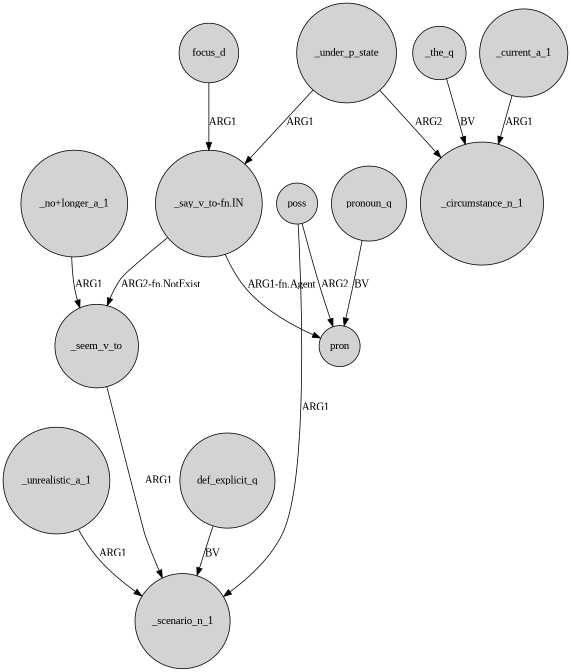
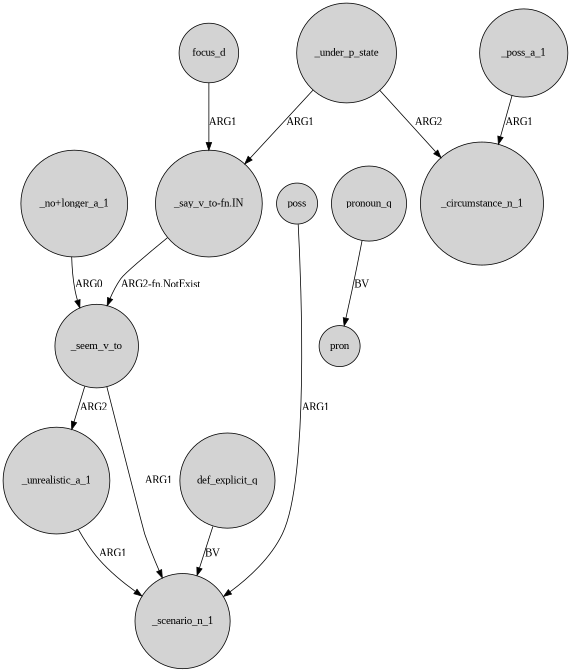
(439, 53) -> none
(524, 53) -> (524, 53)
(315, 271) -> none
(89, 285) -> (89, 285)
(261, 303) -> none
none -> (79, 404)
